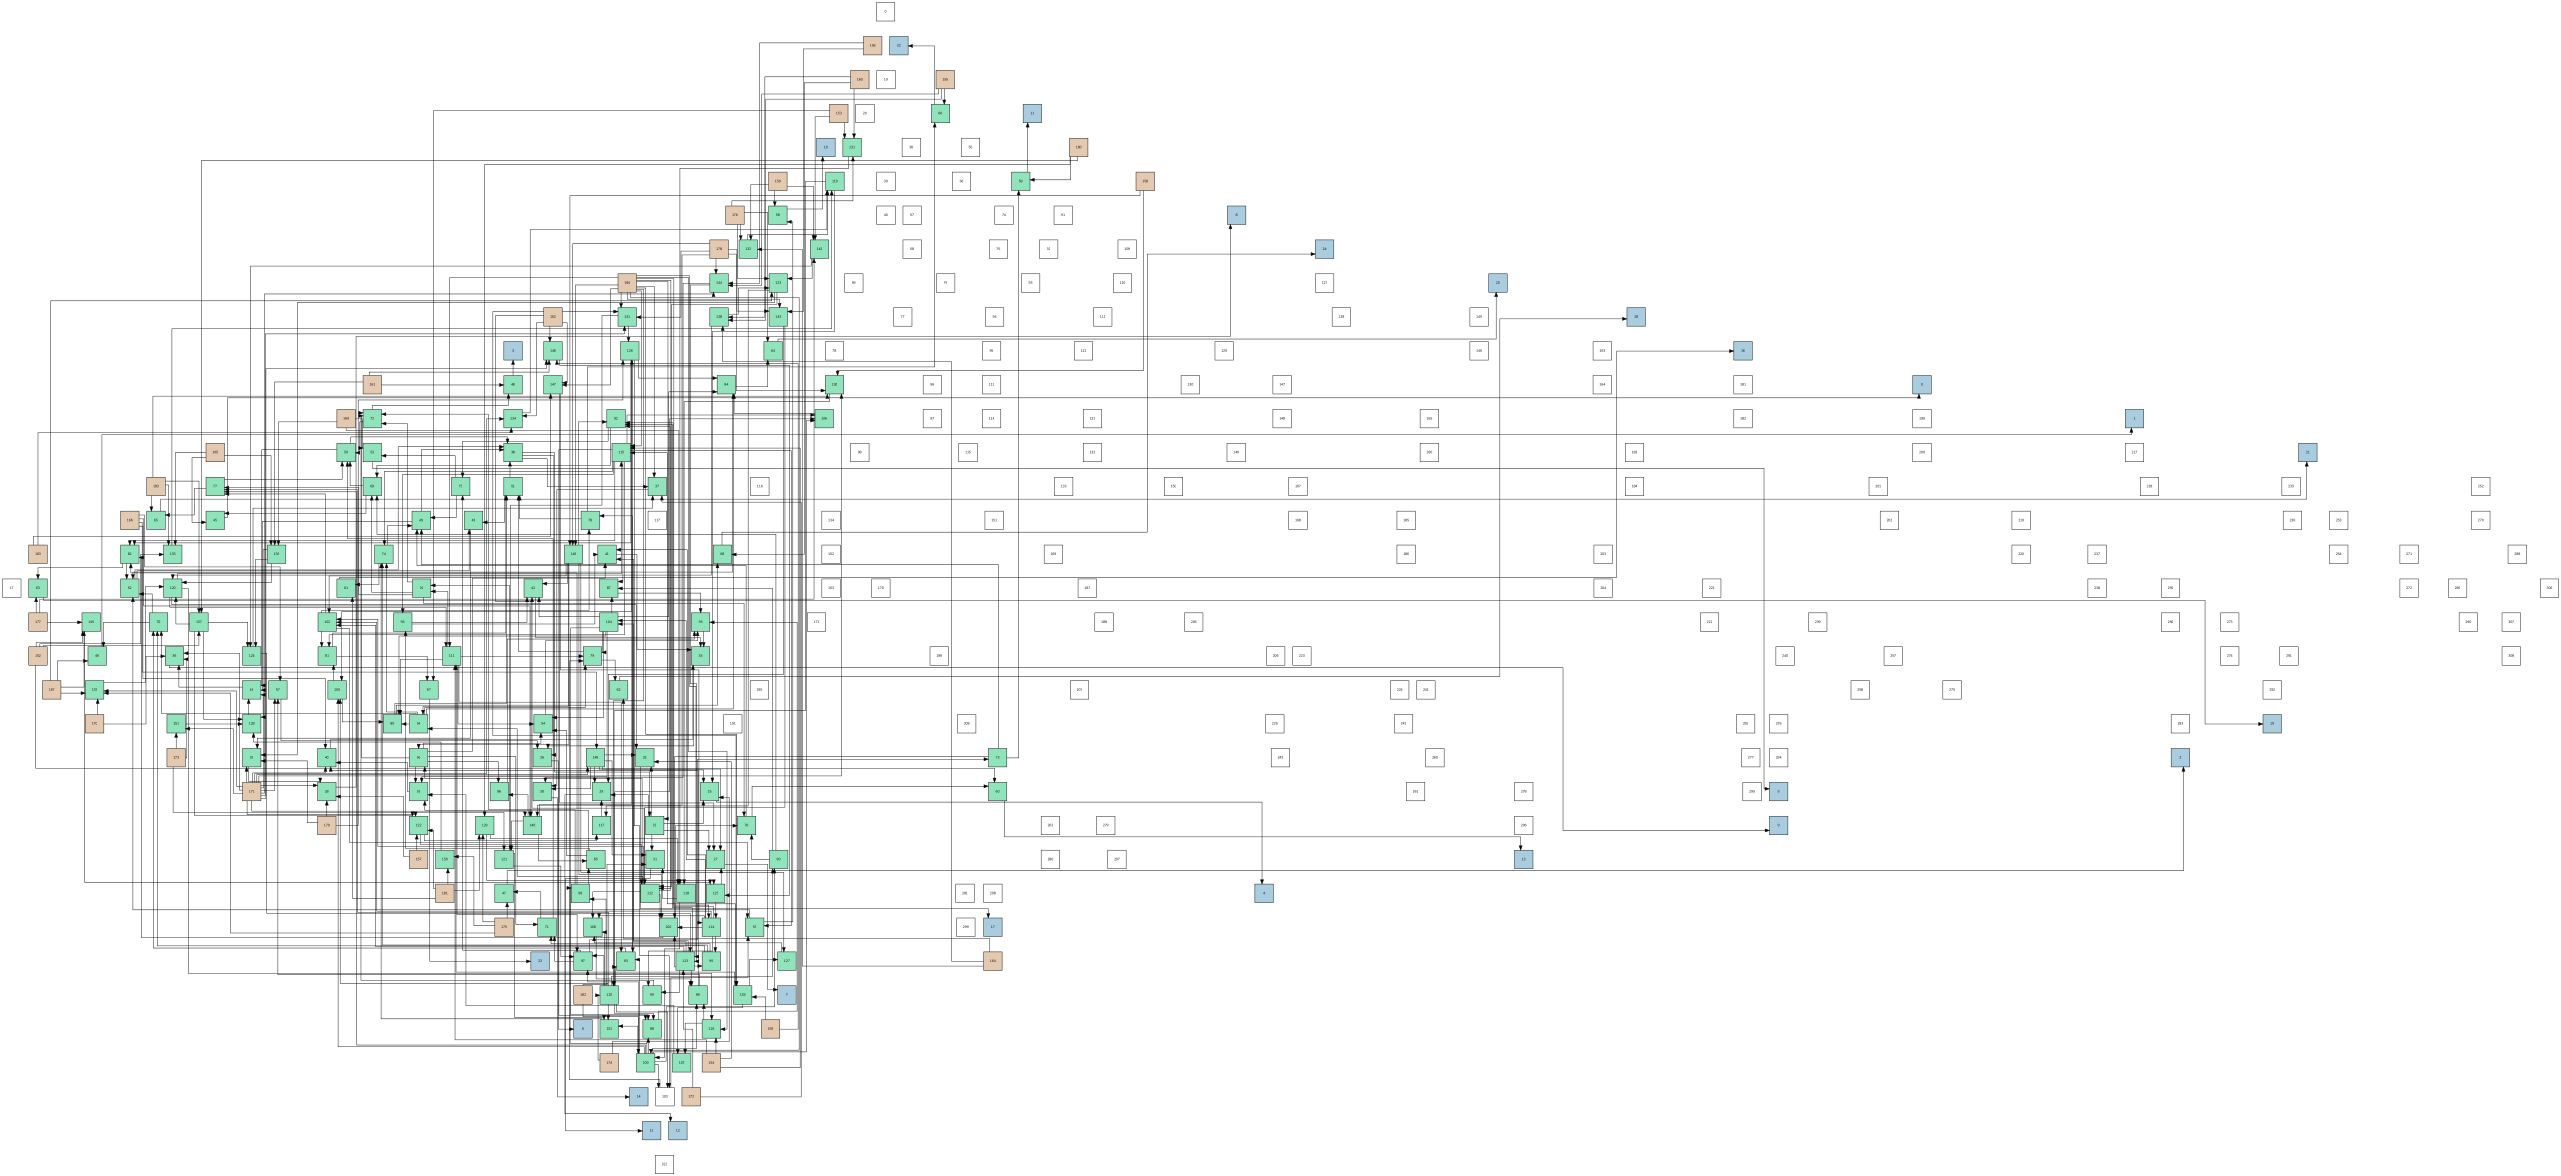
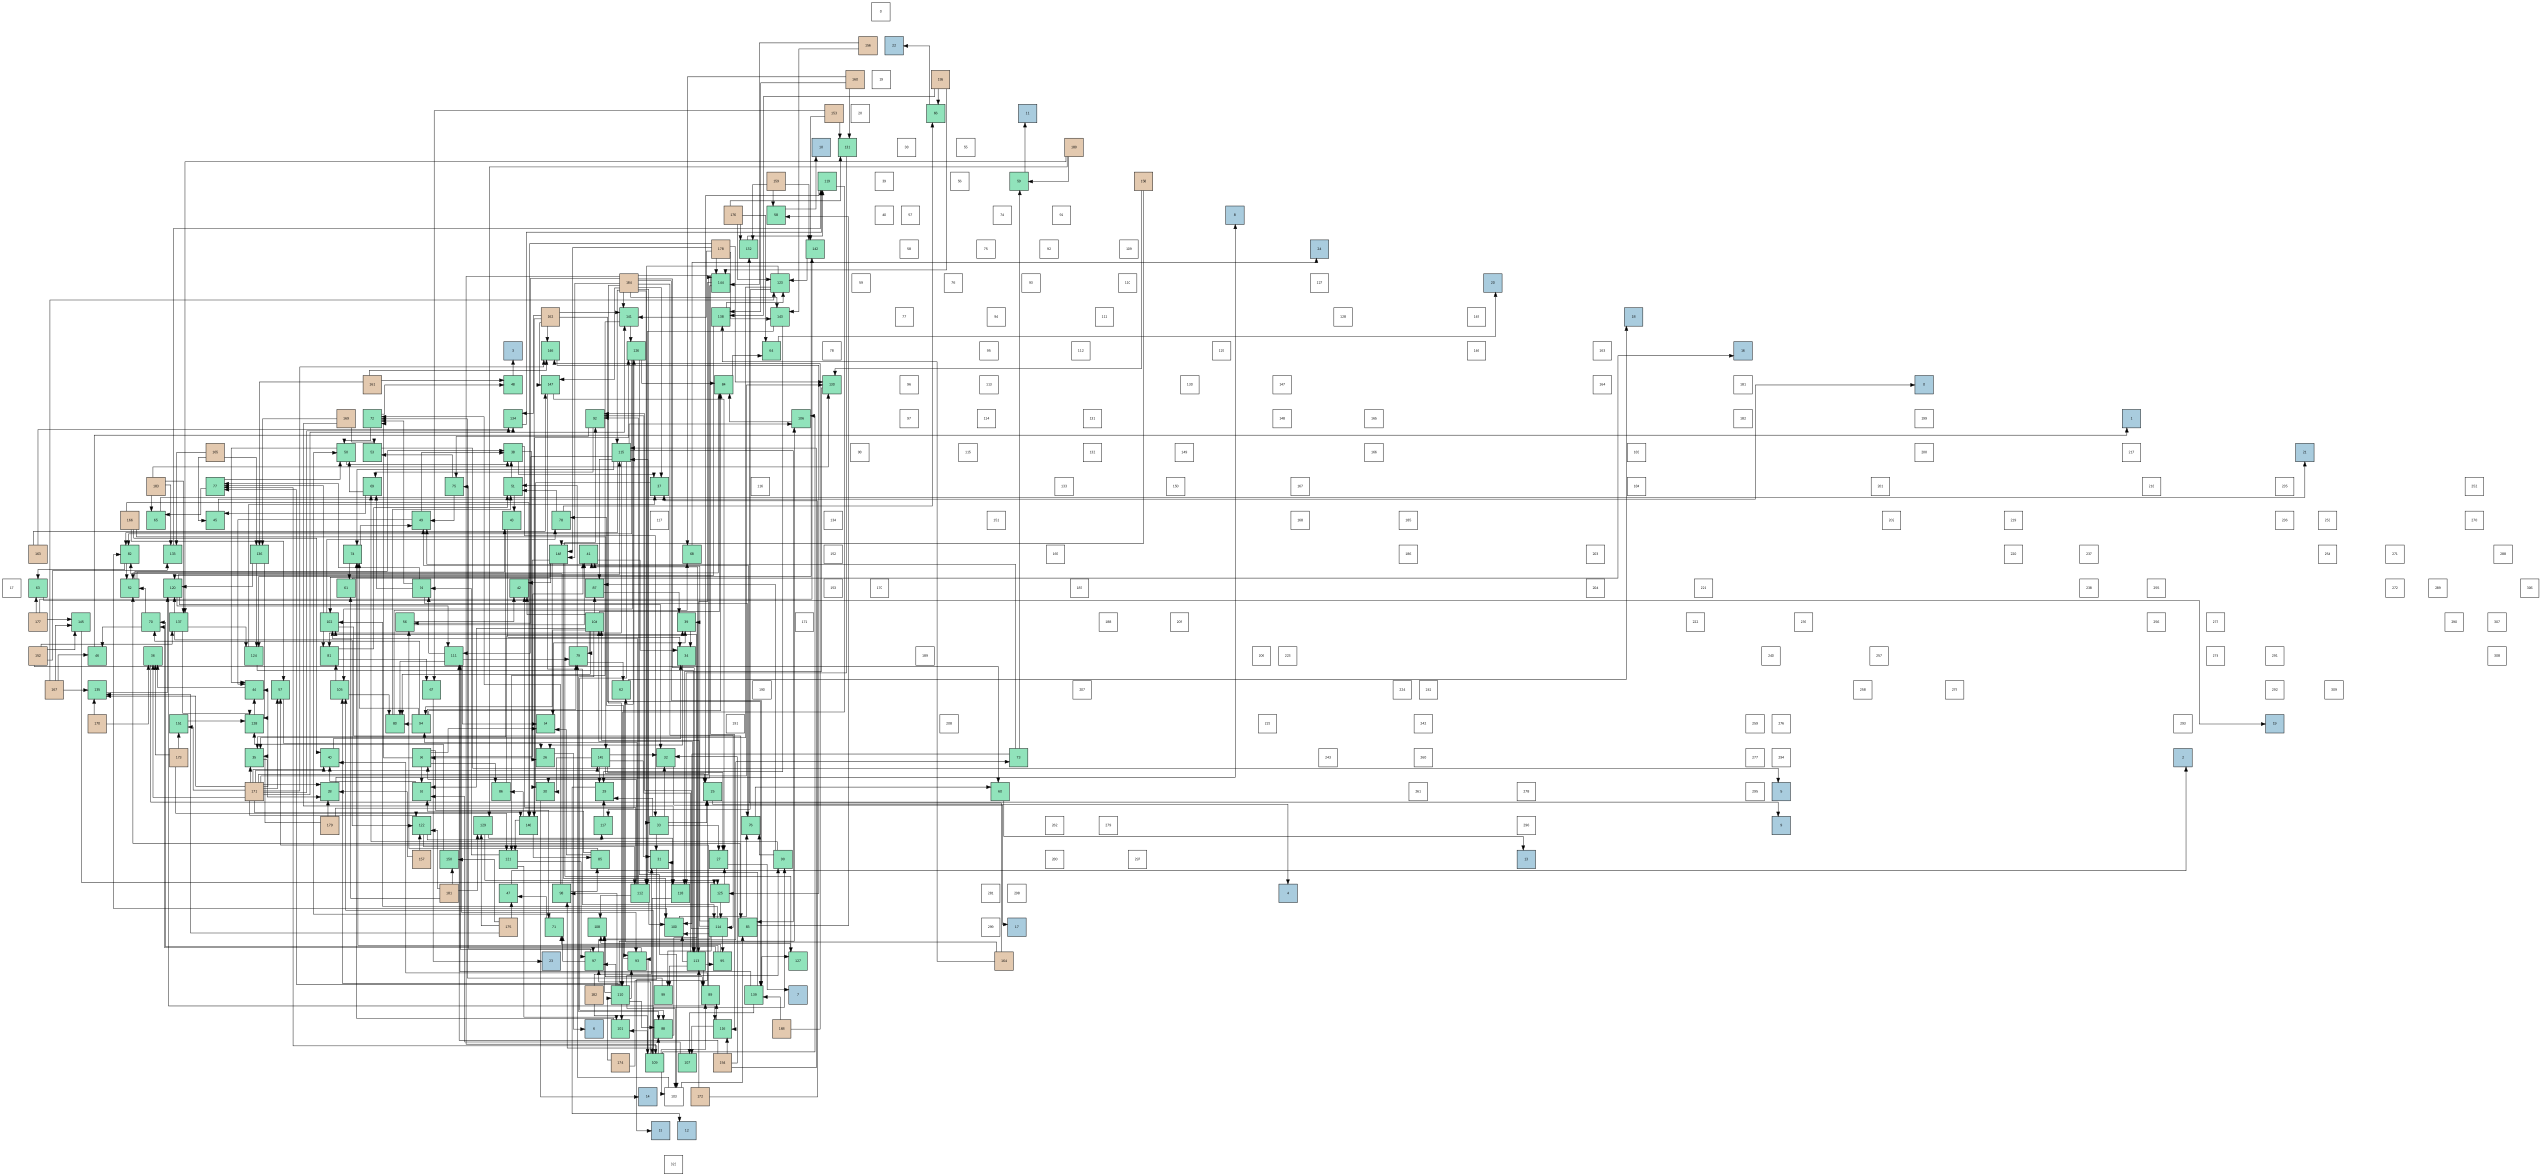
(600, 638) -> (543, 637)
none -> (2334, 690)
